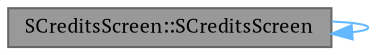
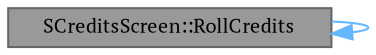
(170, 28) -> (170, 28)
